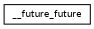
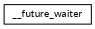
(47, 14) -> (48, 14)
